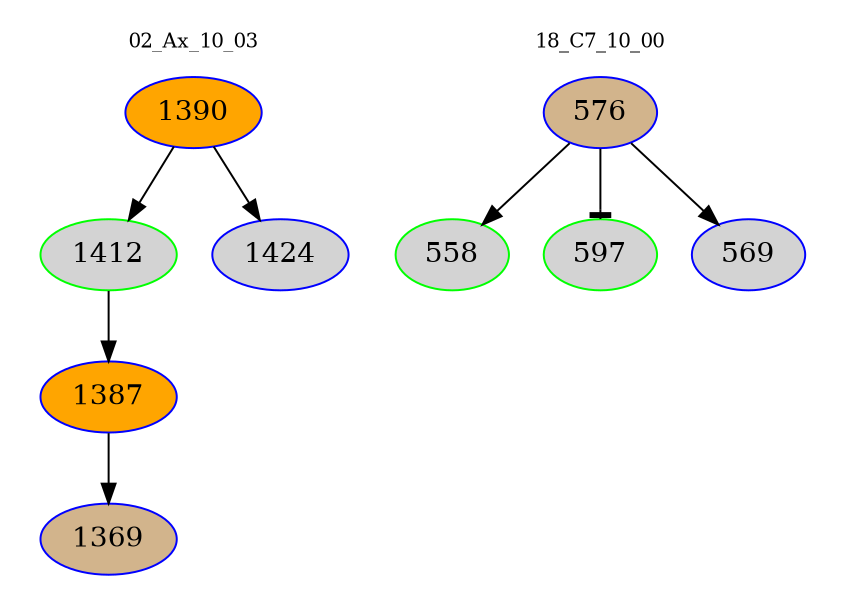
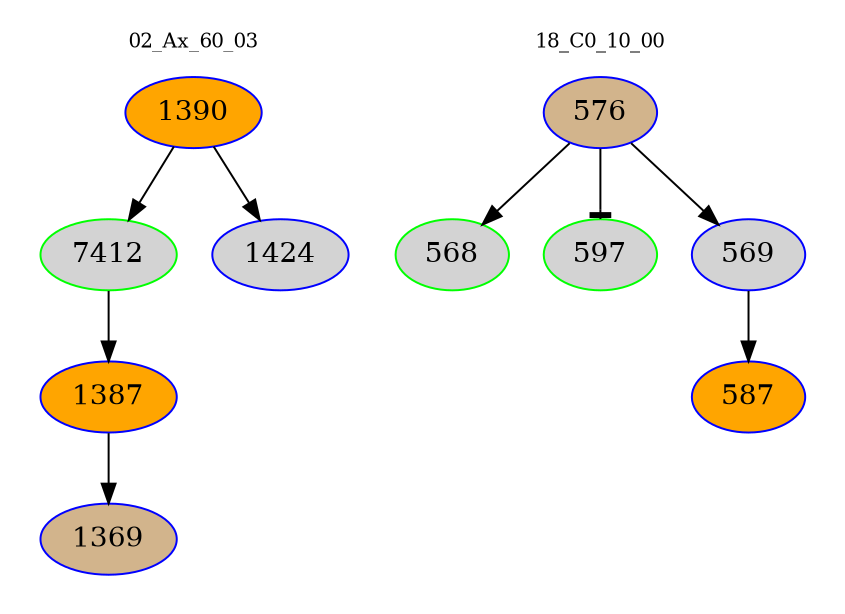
(194, 42) -> (194, 42)
(600, 42) -> (600, 42)
(109, 255) -> (109, 255)
(452, 255) -> (452, 255)
none -> (749, 397)
